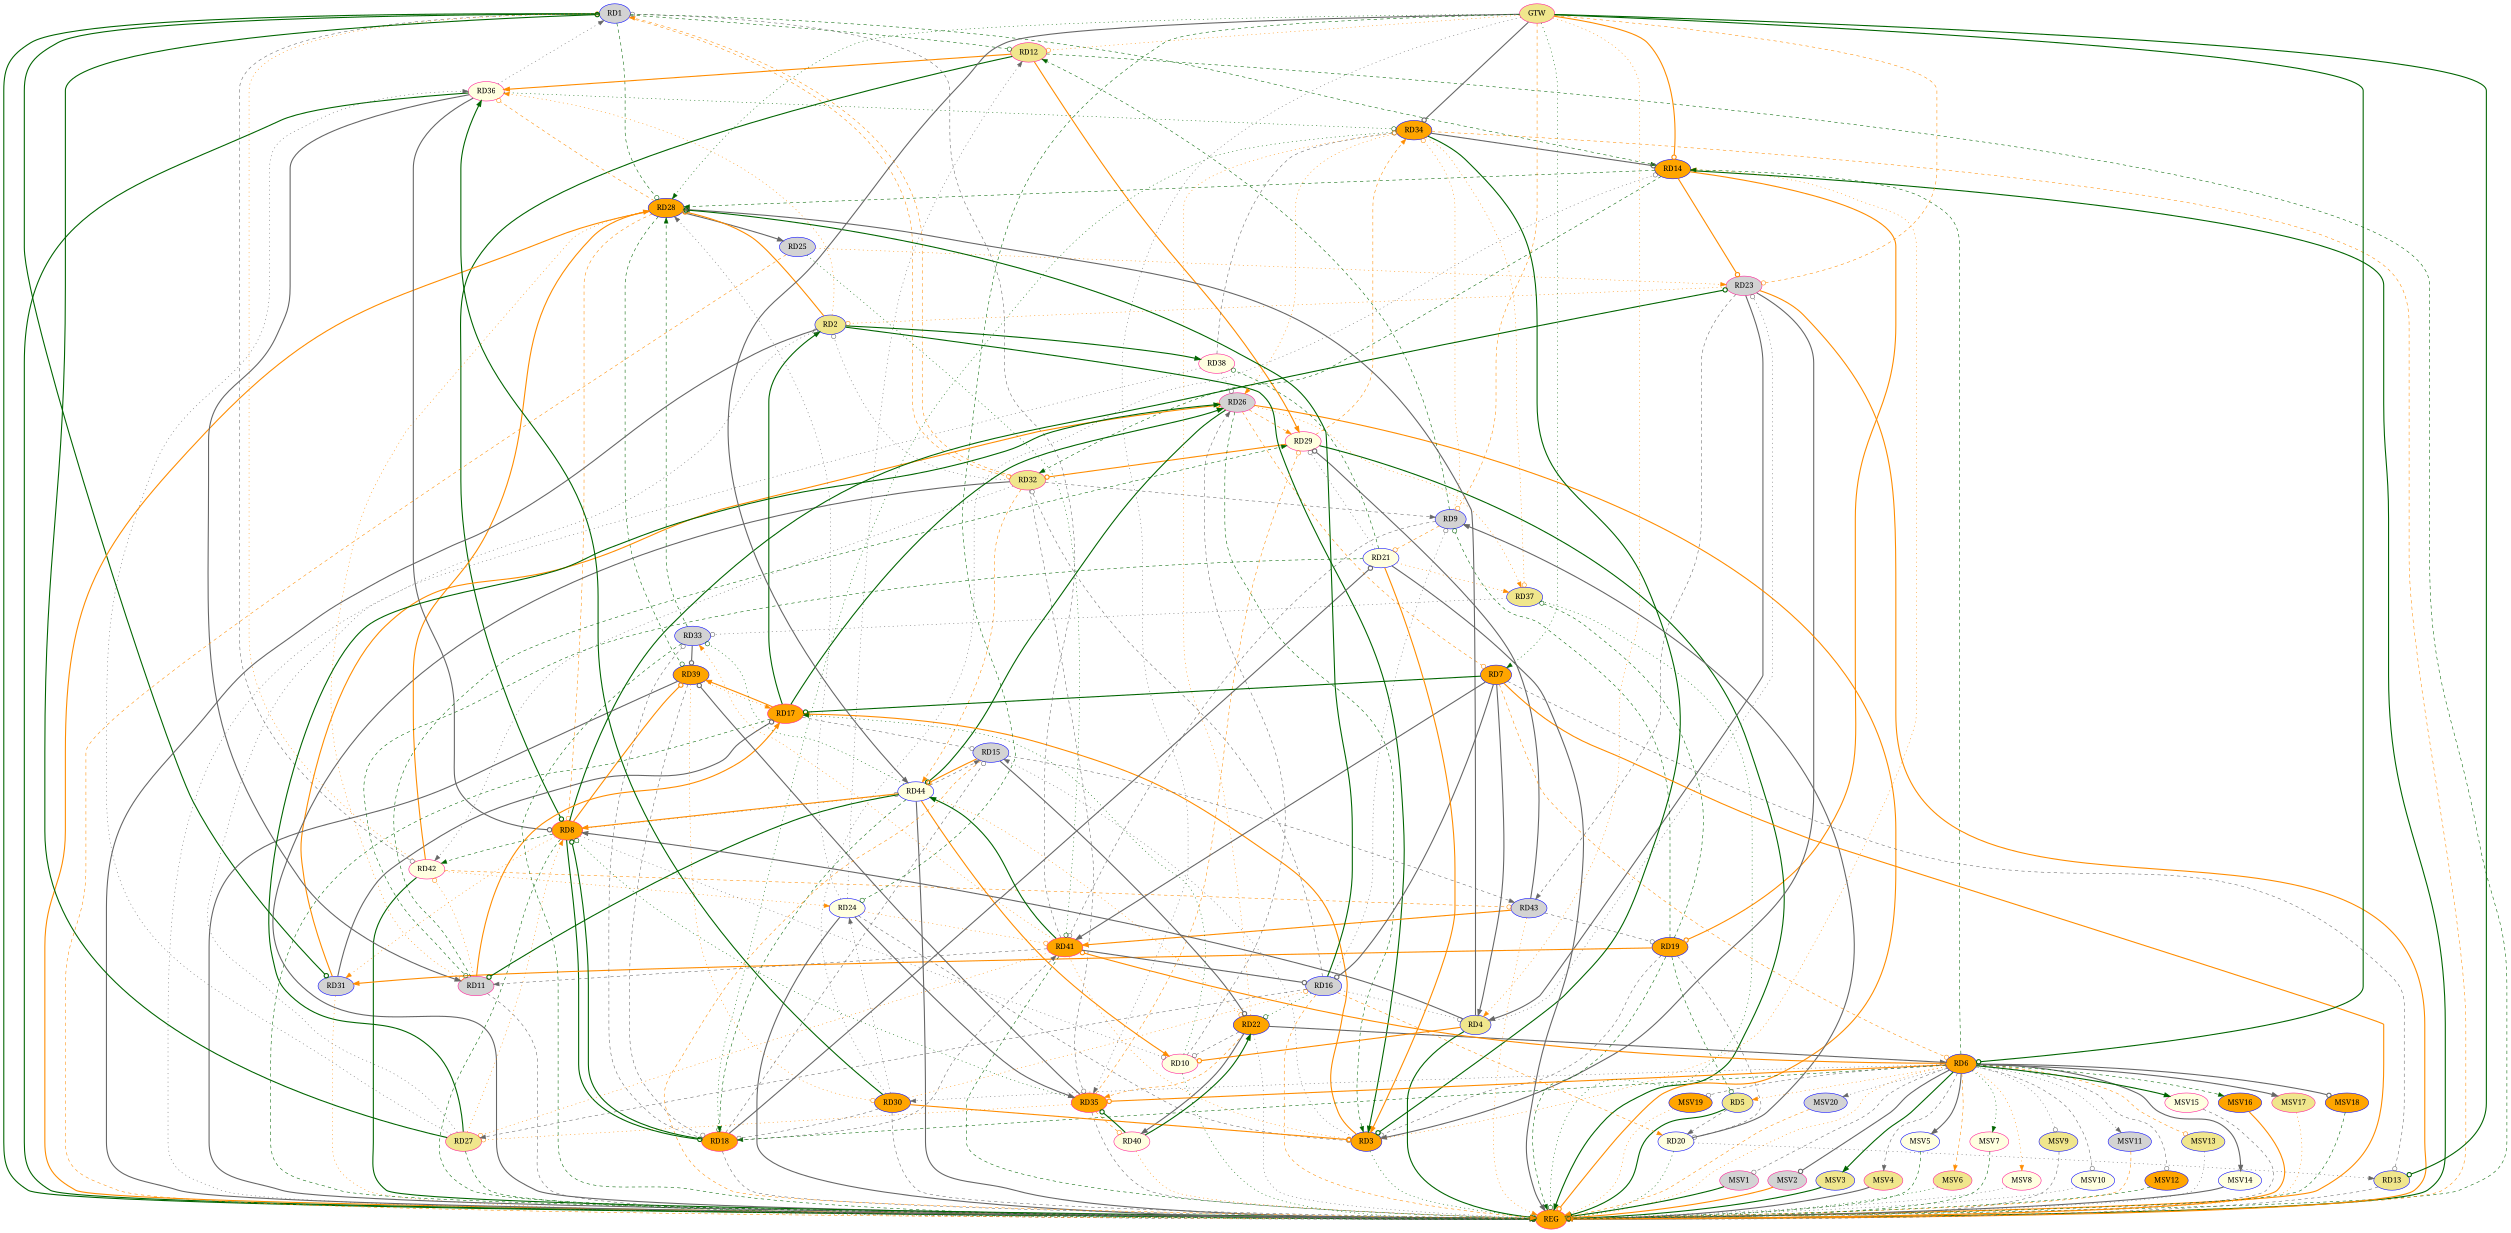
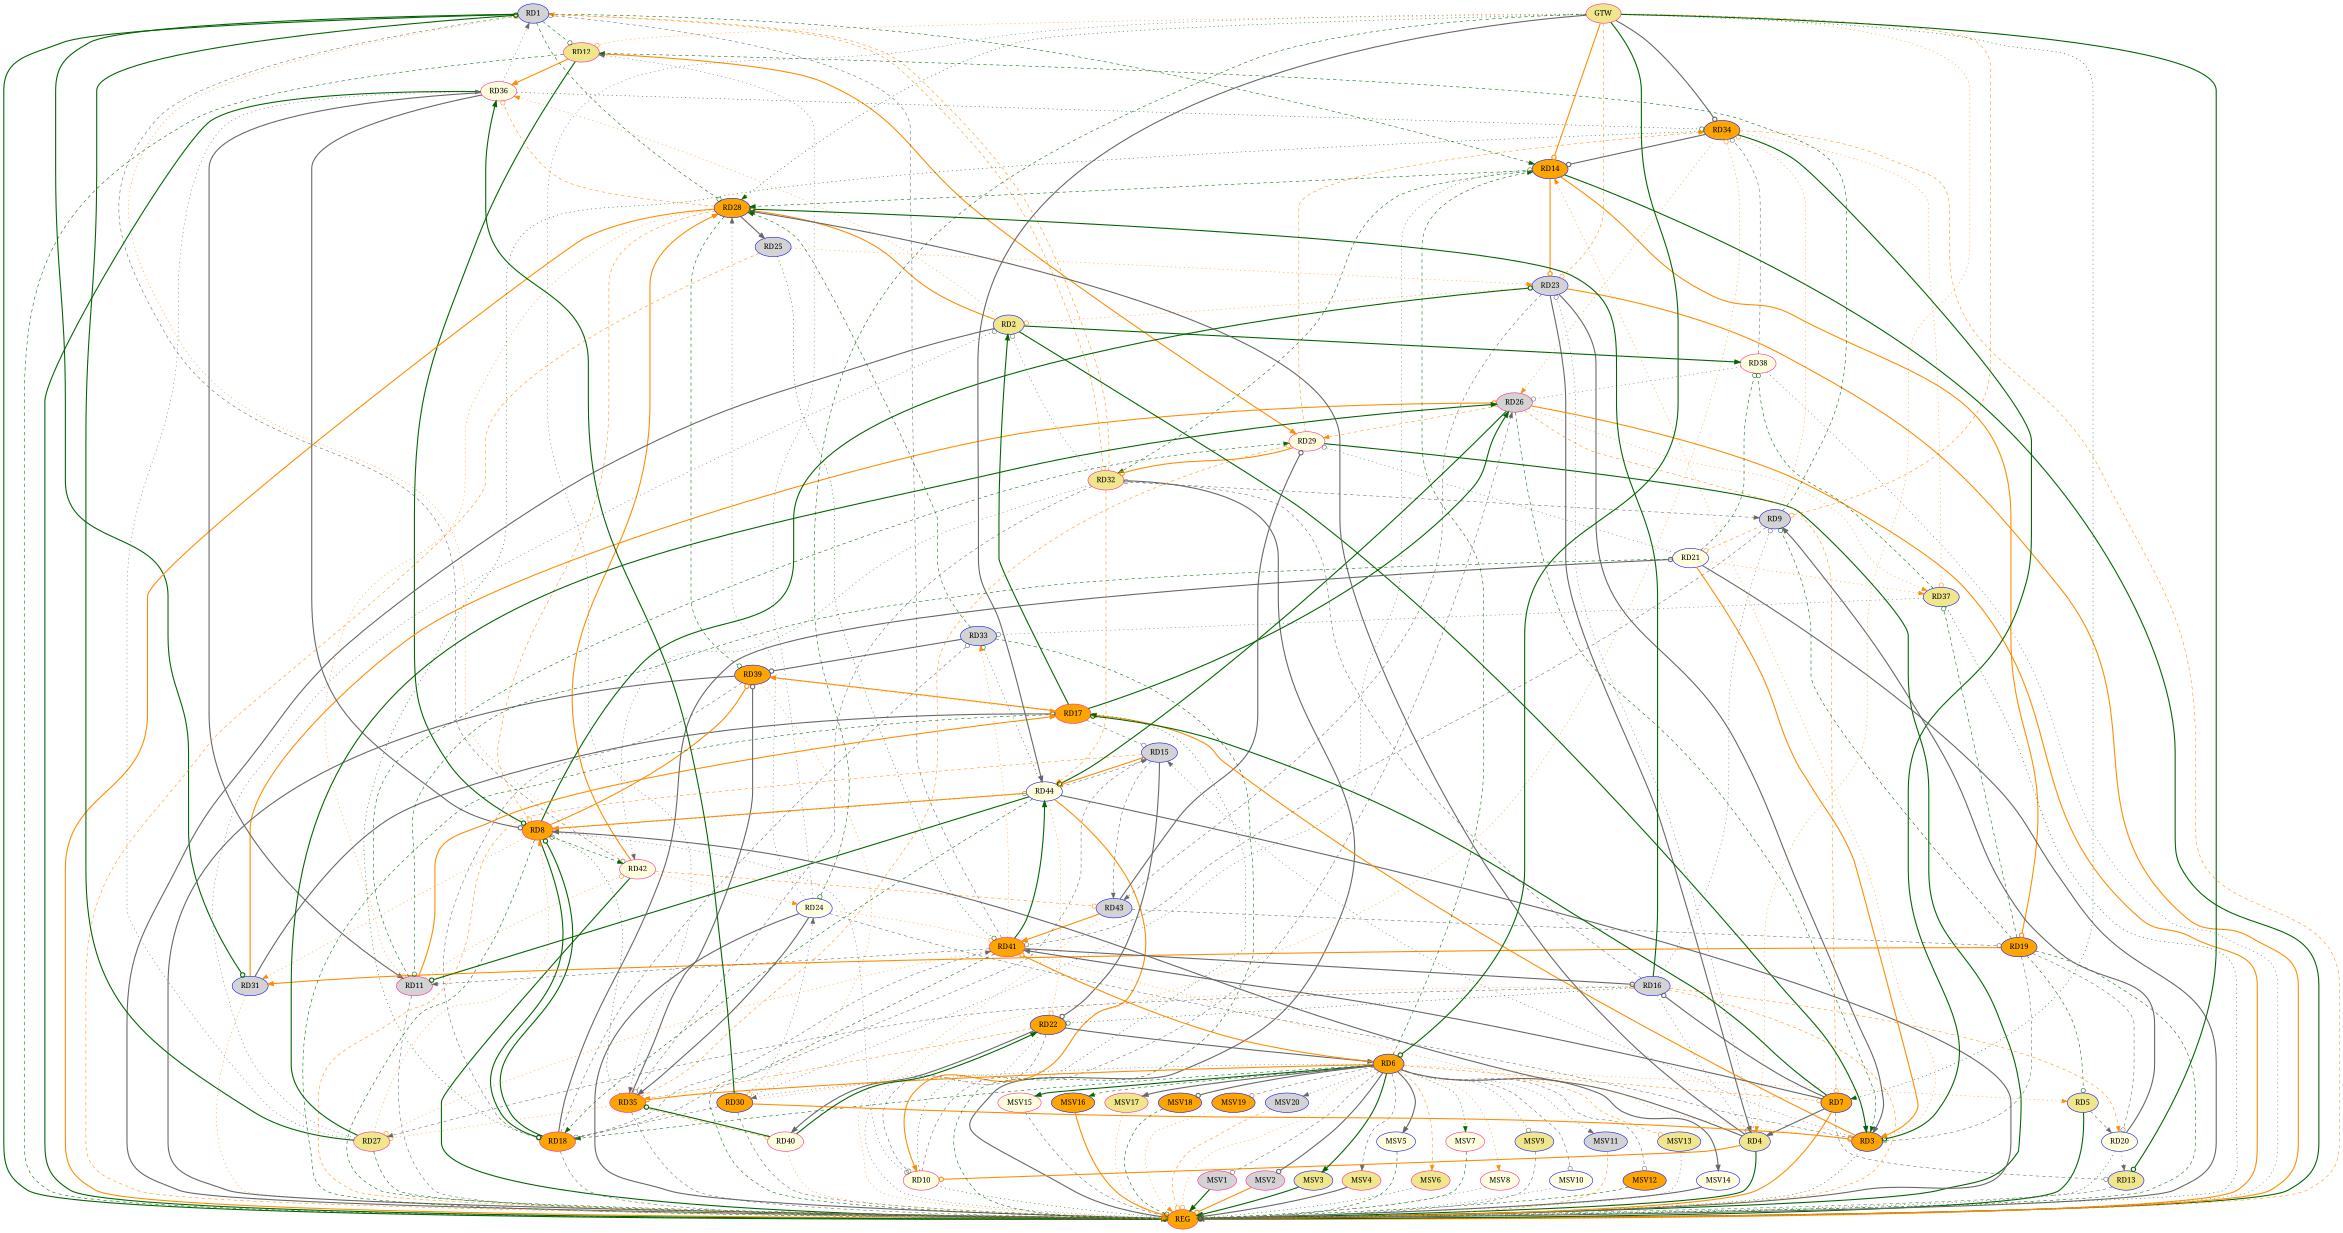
(1744, 286) -> (1550, 286)
none -> (1797, 474)
(1694, 921) -> (1631, 1085)
